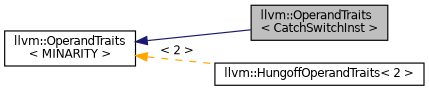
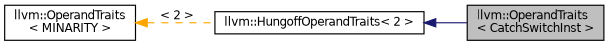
(199, 35) -> (452, 23)
